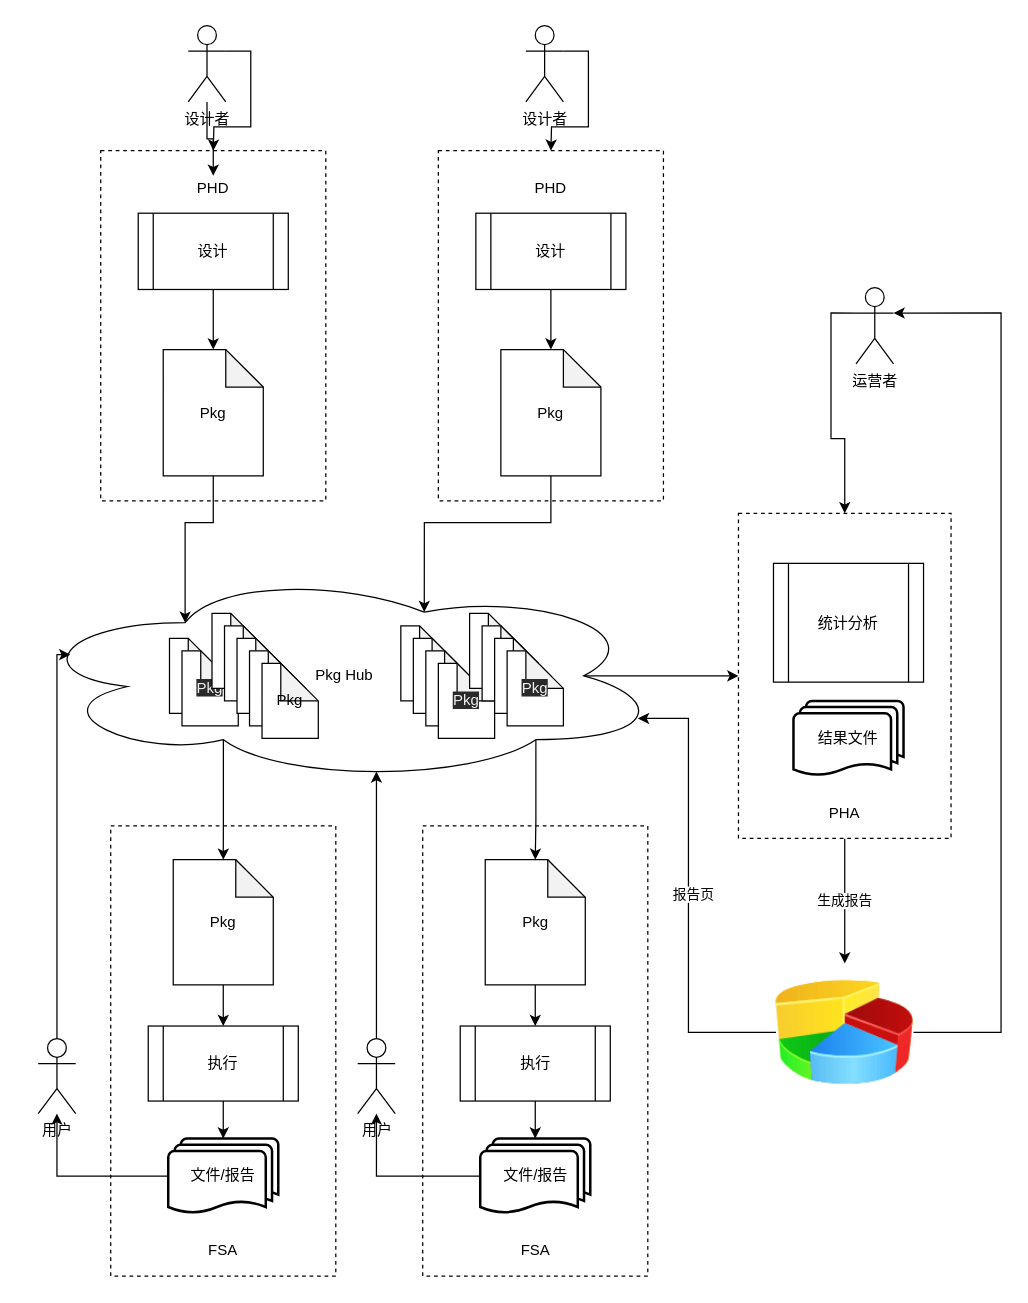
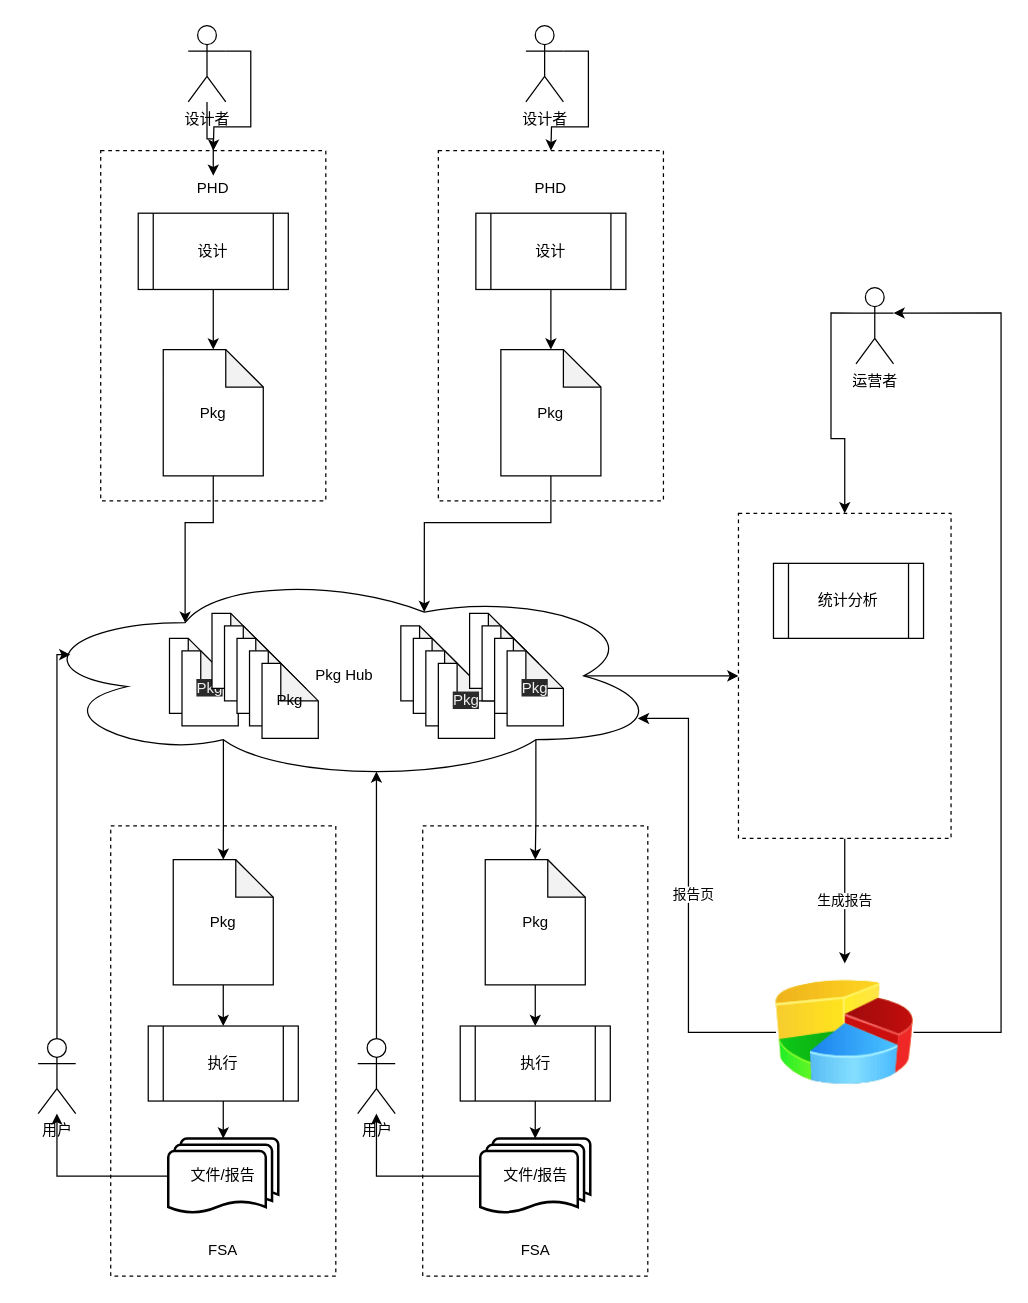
(848, 623) -> (848, 601)
(848, 738) -> none
(844, 813) -> none
